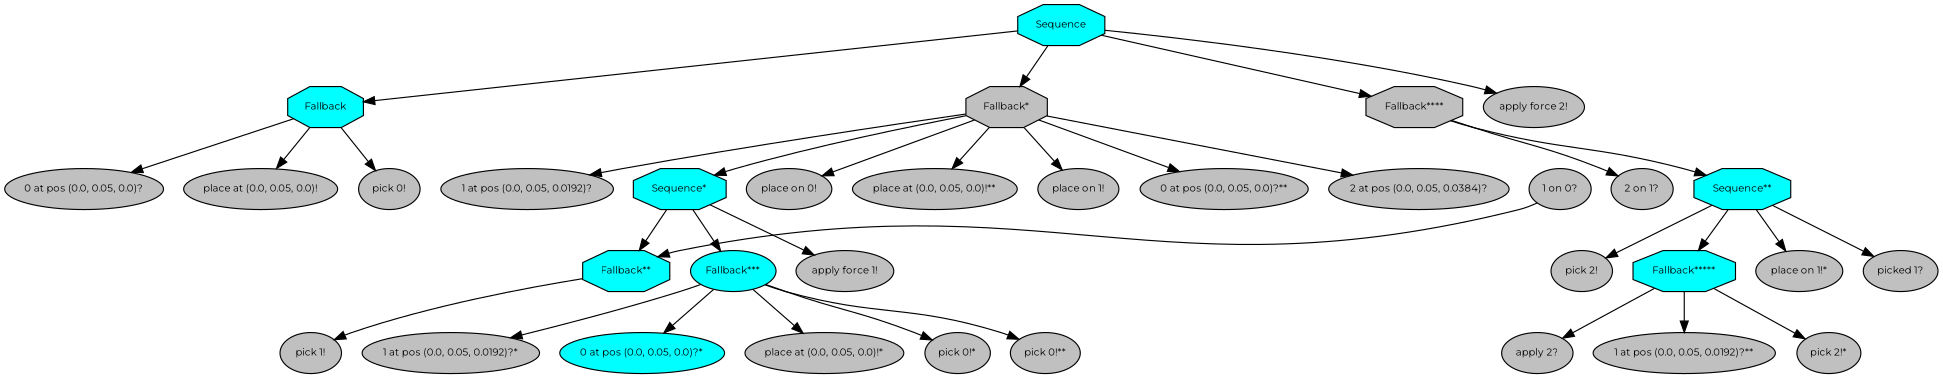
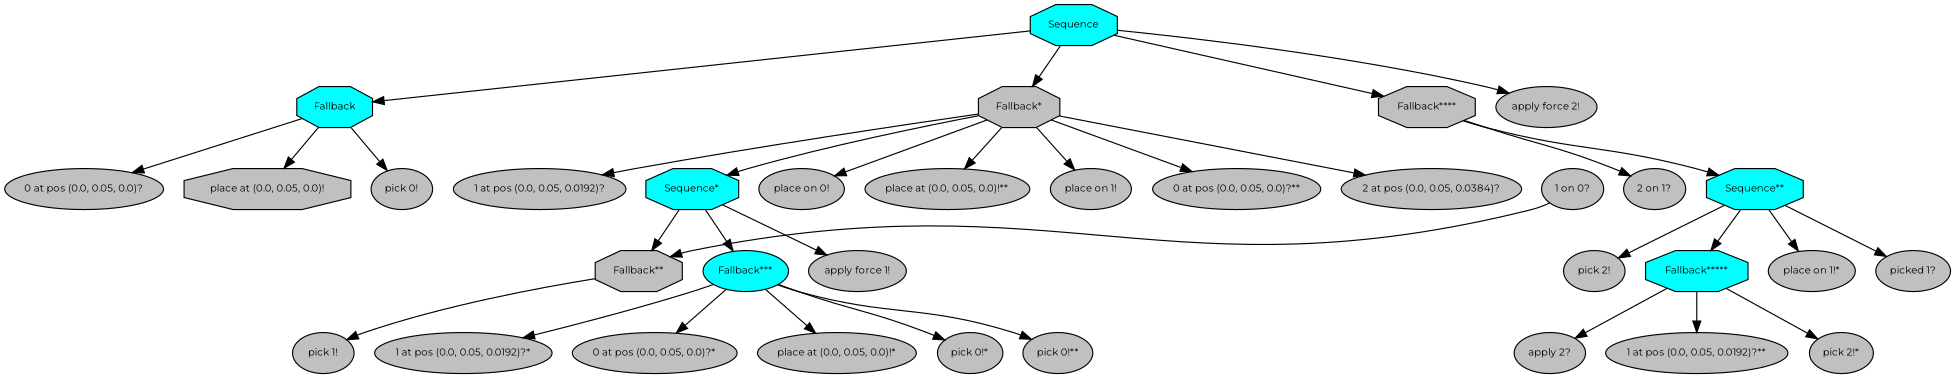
(261, 189) -> (267, 189)
(626, 271) -> (639, 271)
(642, 353) -> (655, 353)
